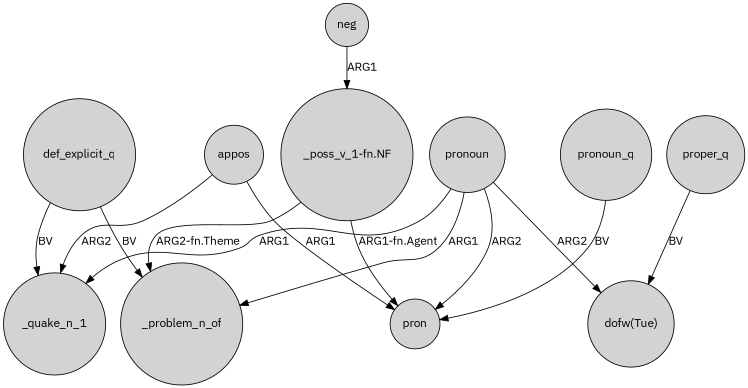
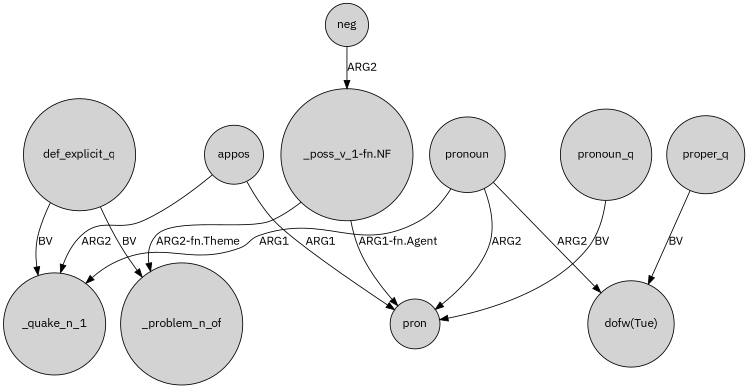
(362, 68) -> (362, 68)
(373, 266) -> none
